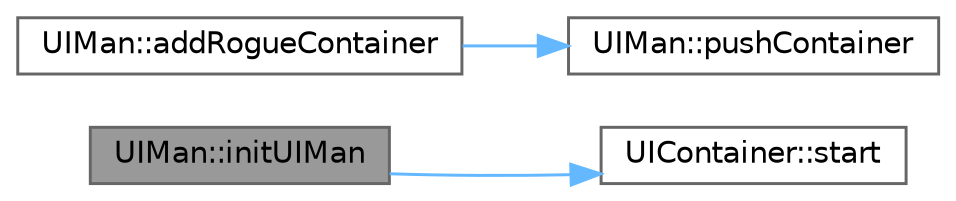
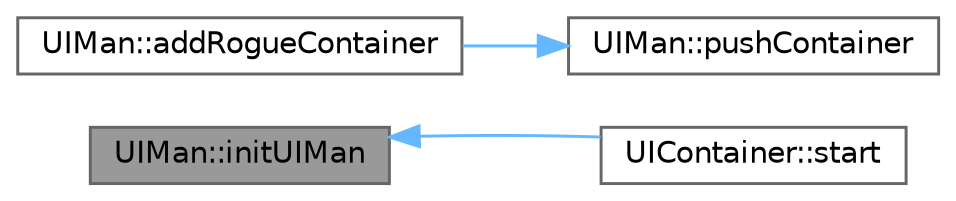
(480, 175) -> (510, 135)
